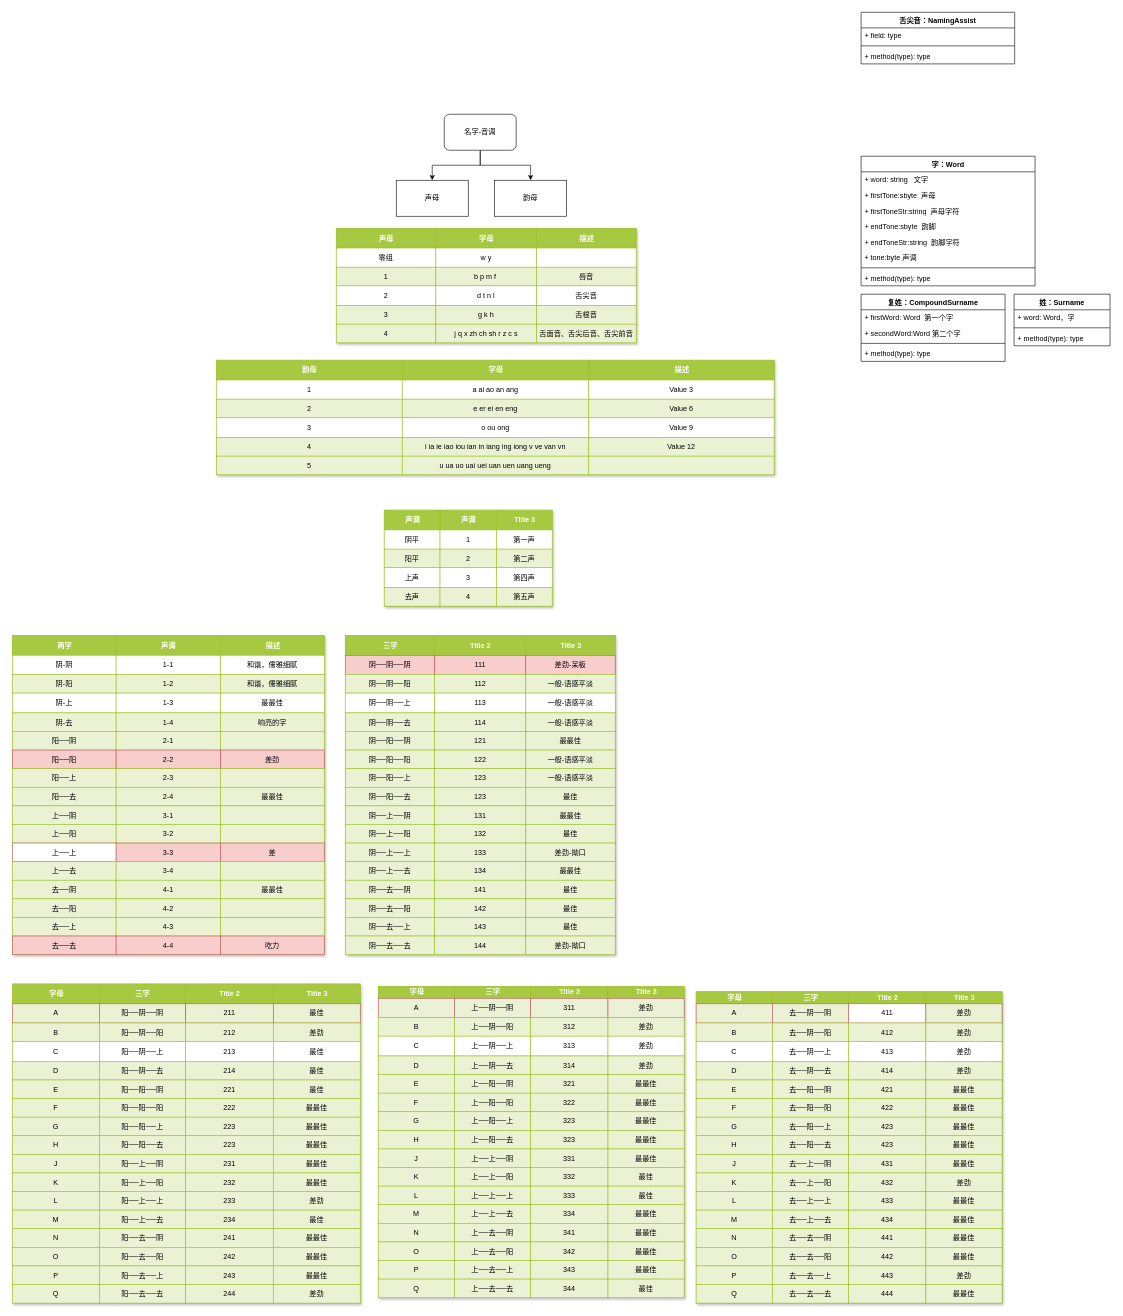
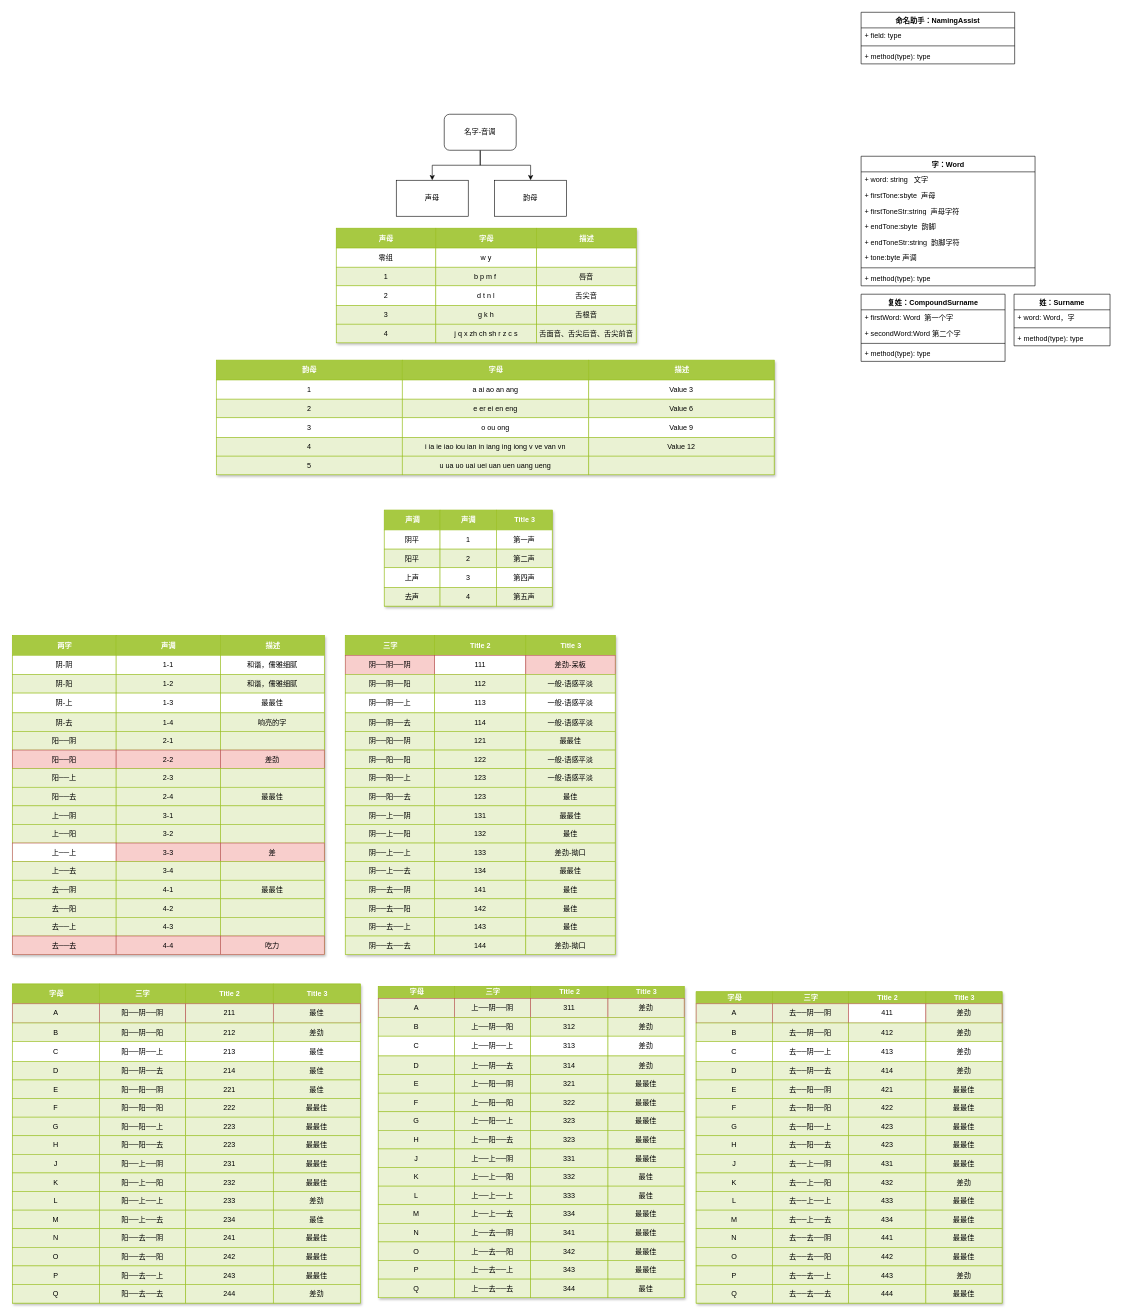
(938, 21) -> (938, 21)
(480, 665) -> (480, 665)
